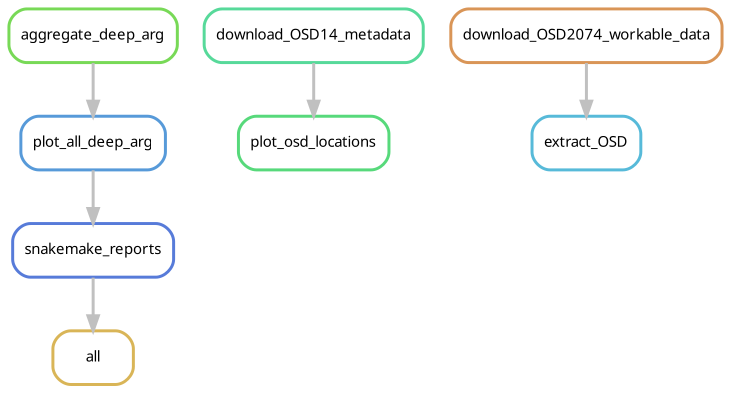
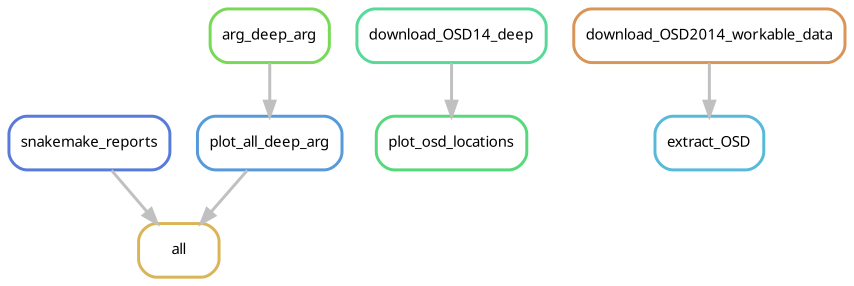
(93, 36) -> (270, 36)
(314, 36) -> (452, 36)
(586, 36) -> (709, 36)
(93, 189) -> (229, 191)
